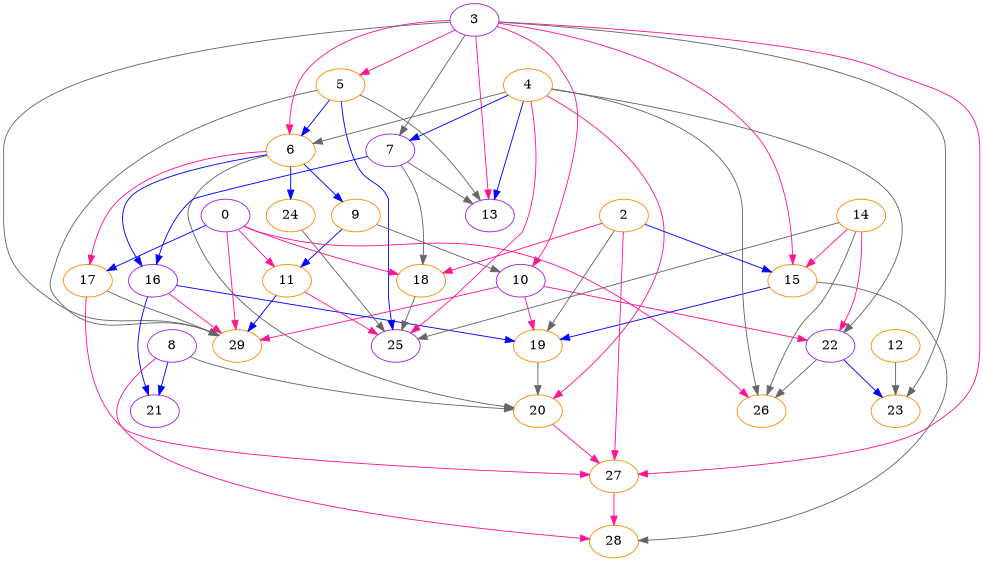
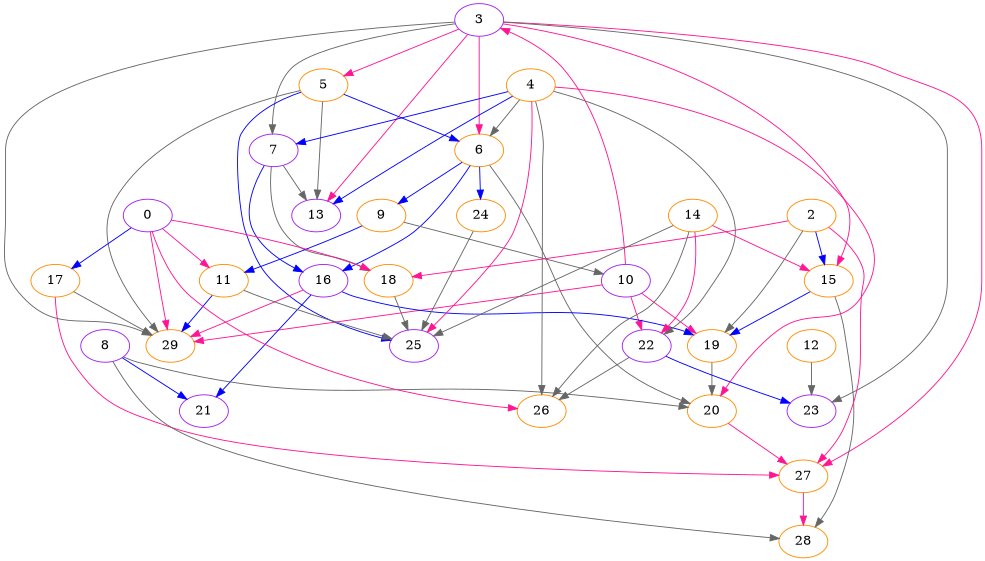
(577, 126) -> (598, 130)
(159, 175) -> none
(326, 304) -> (288, 307)
(896, 411) -> (812, 411)
(302, 500) -> (423, 494)
